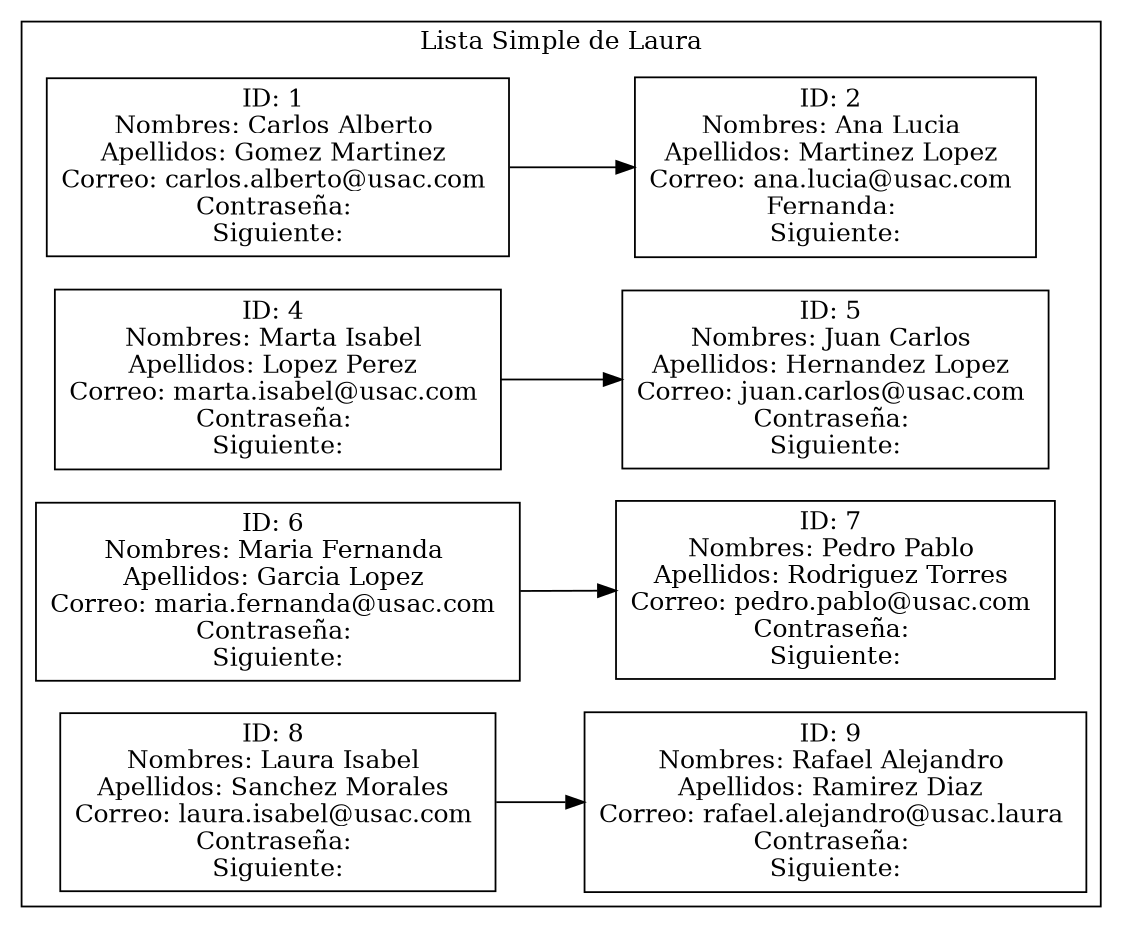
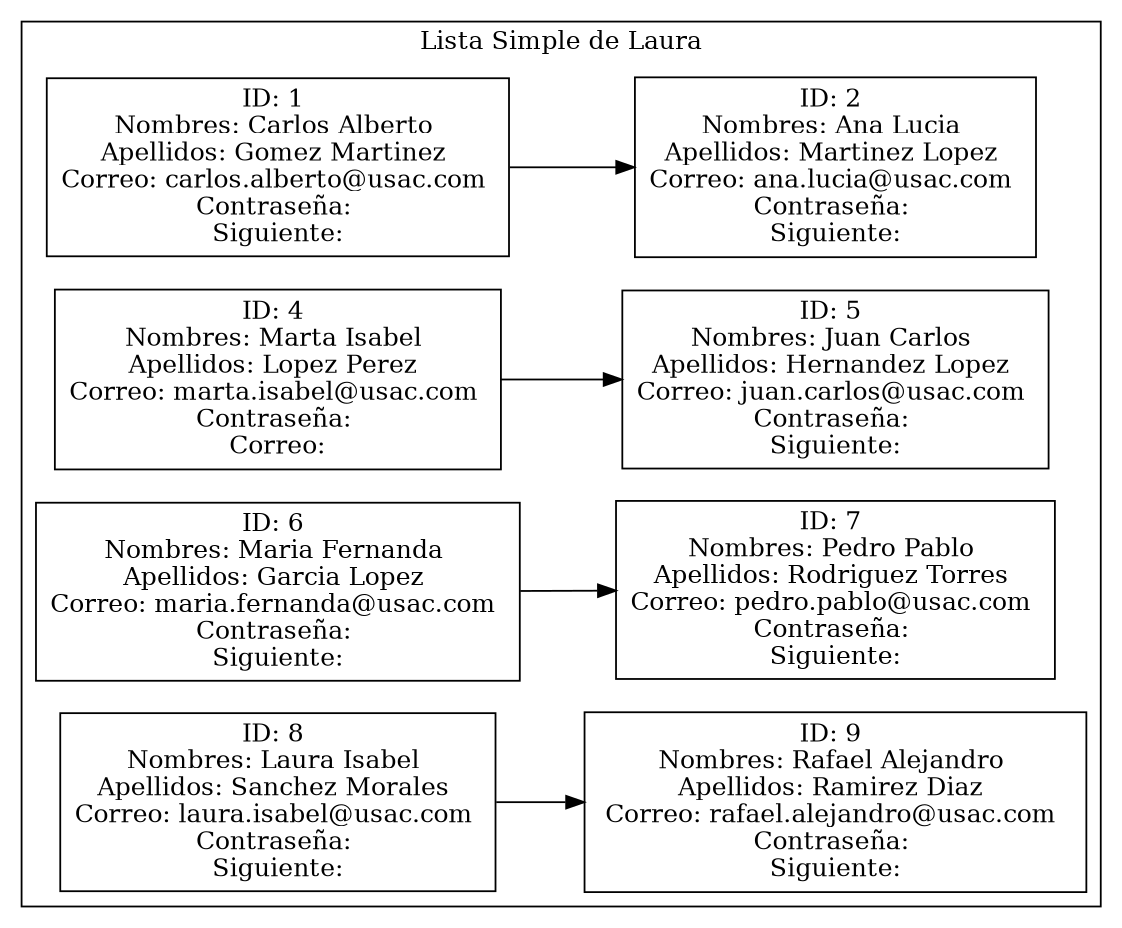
(835, 207) -> (835, 207)
(278, 446) -> (278, 446)
(835, 815) -> (835, 815)
